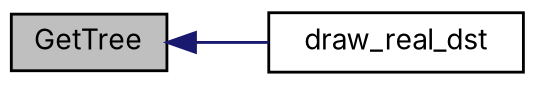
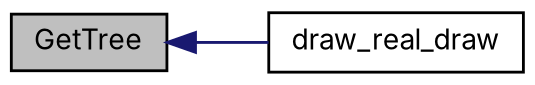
(396, 42) -> (396, 42)
